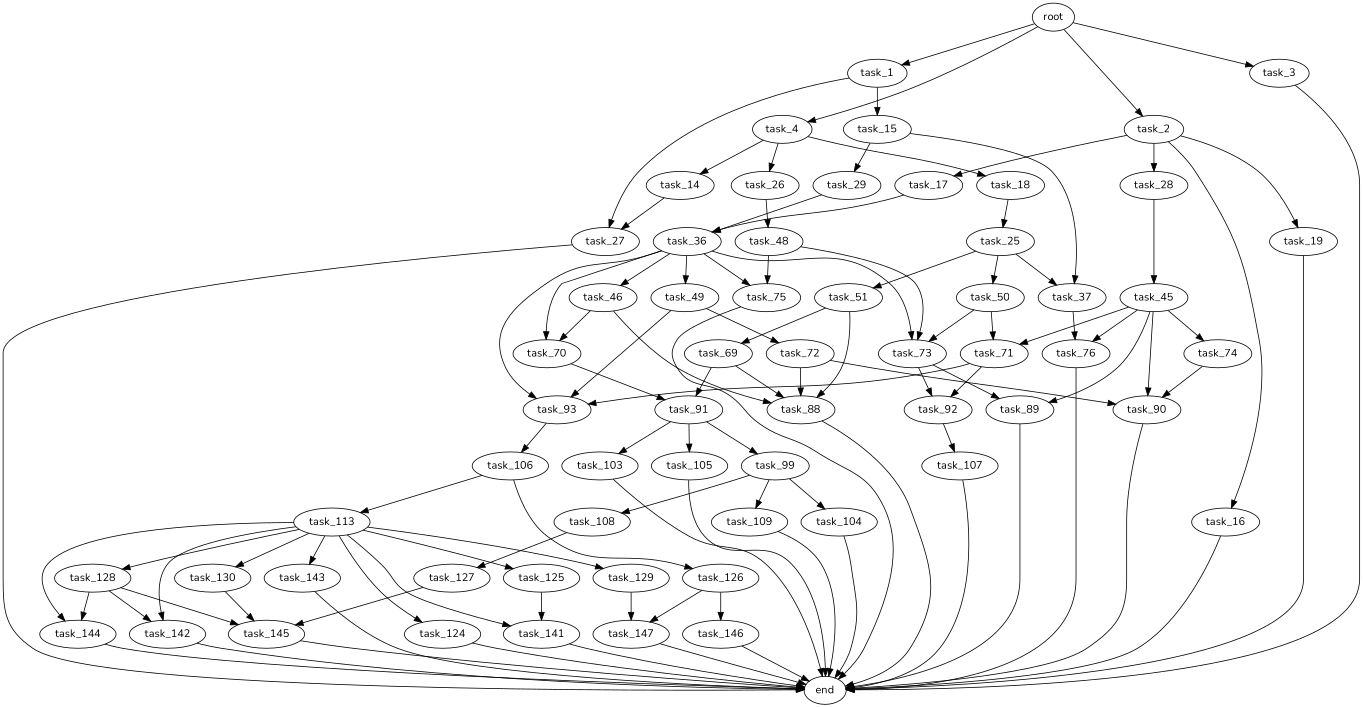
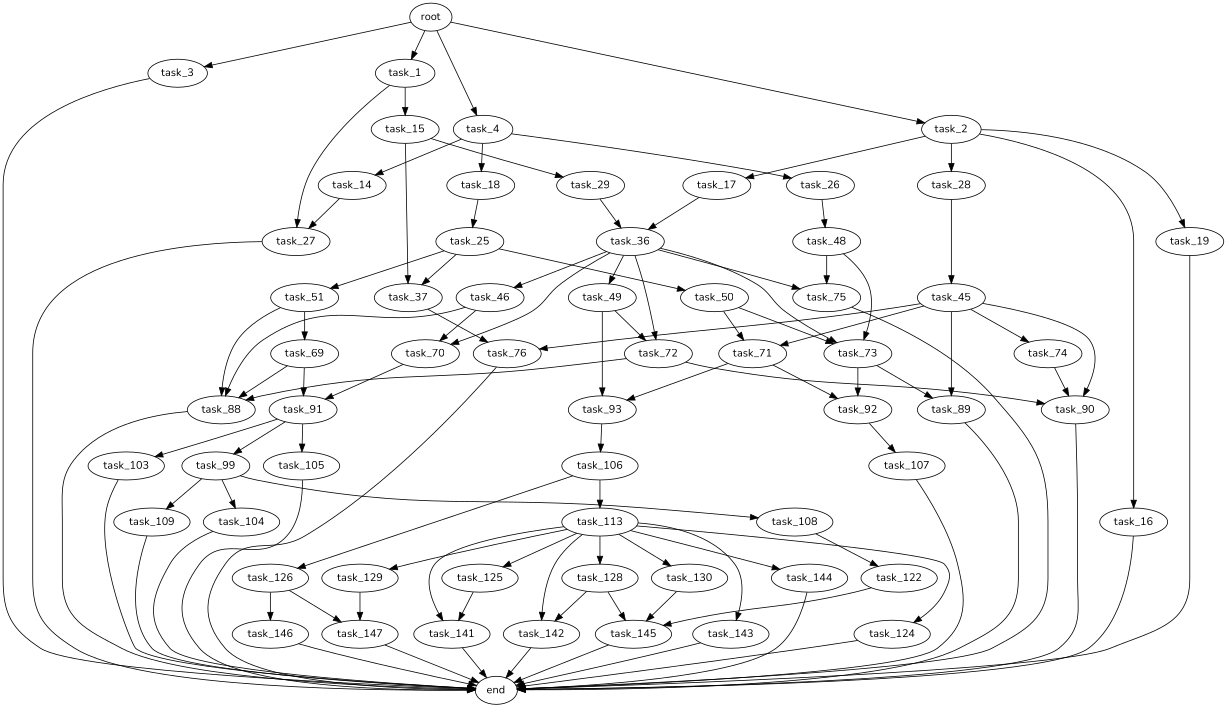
(539, 289) -> (646, 293)
(452, 578) -> (899, 578)
(86, 602) -> none
